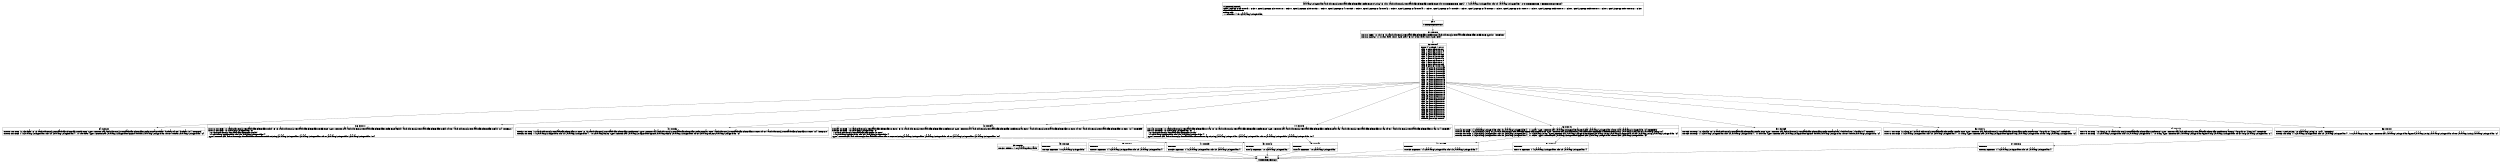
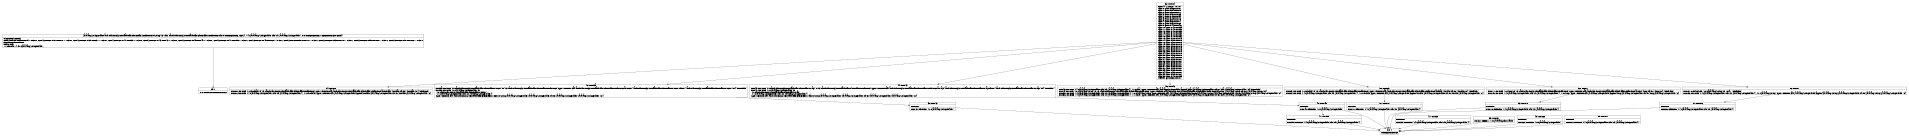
(1433, 25) -> (213, 92)
(1433, 35) -> none
none -> (1523, 106)
(360, 131) -> none
(672, 131) -> none
(2176, 131) -> none
(1558, 139) -> (1384, 98)
(1499, 140) -> (1323, 112)
(1267, 160) -> (1390, 133)
